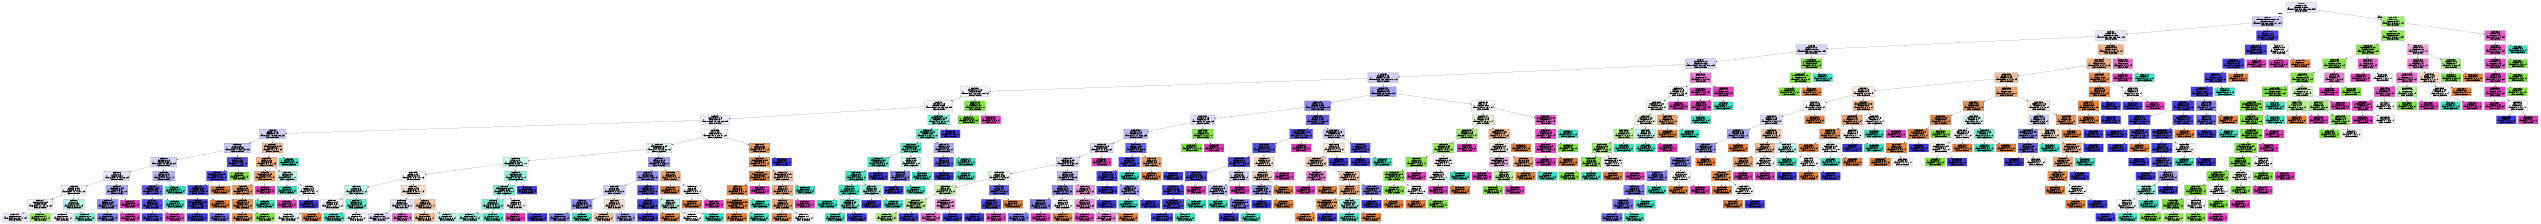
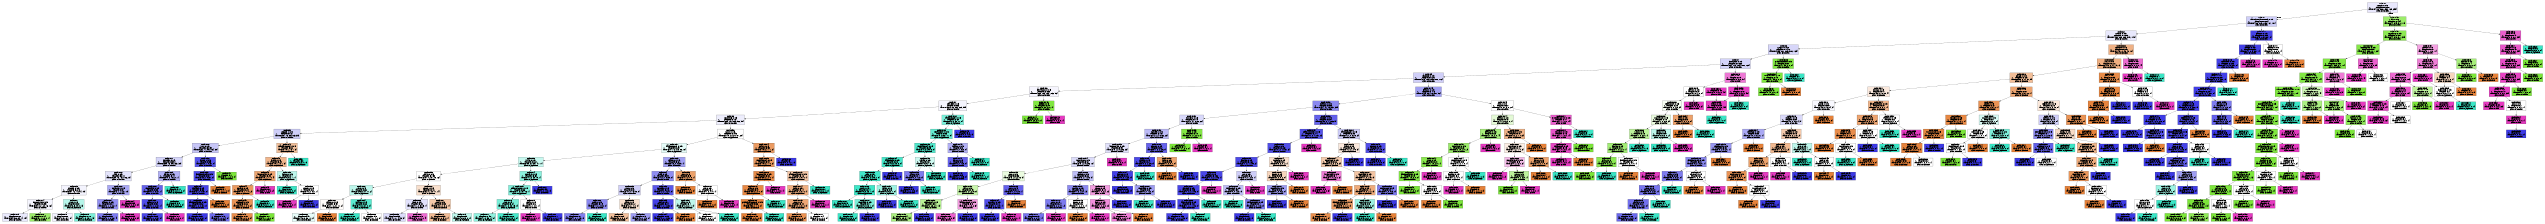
(2429, 81) -> (2445, 81)
(2456, 99) -> (2432, 84)
(2512, 113) -> (2516, 126)
